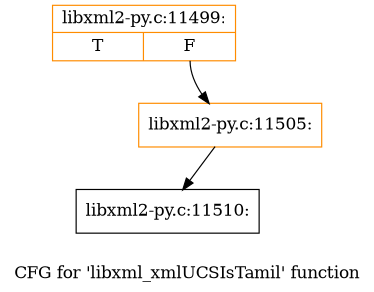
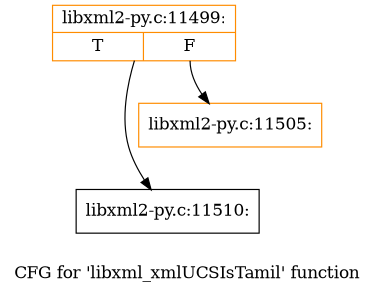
(203, 163) -> (125, 122)
